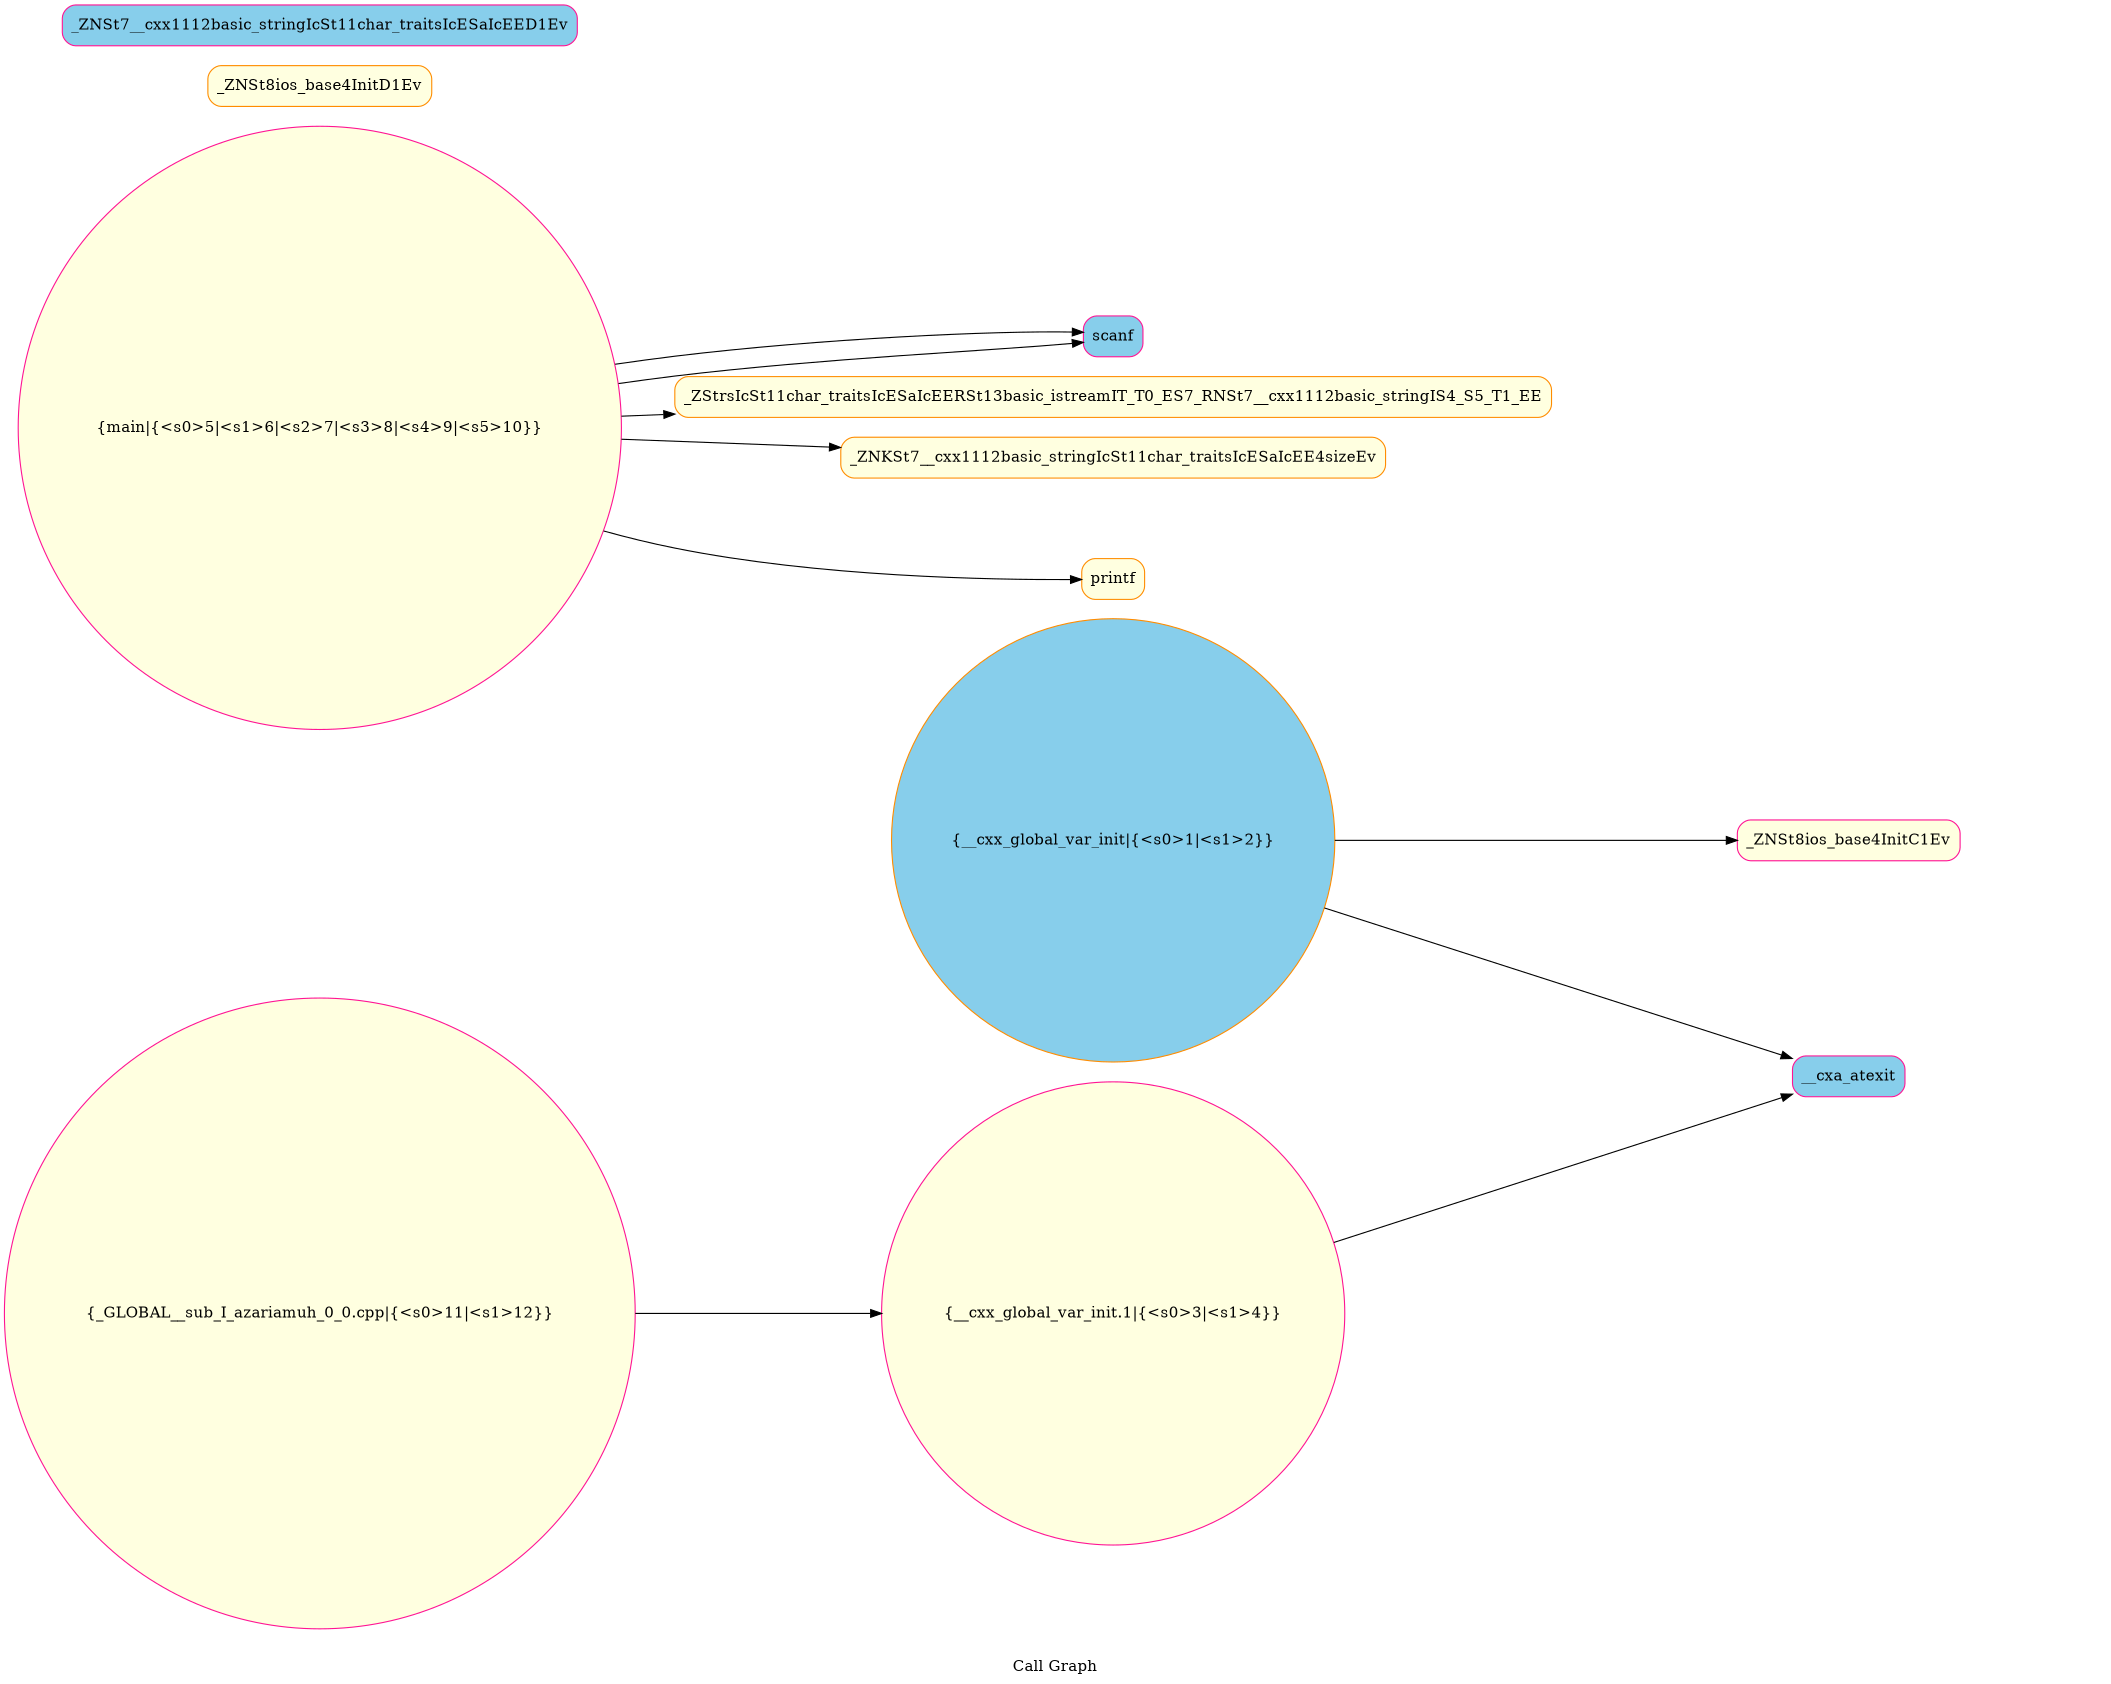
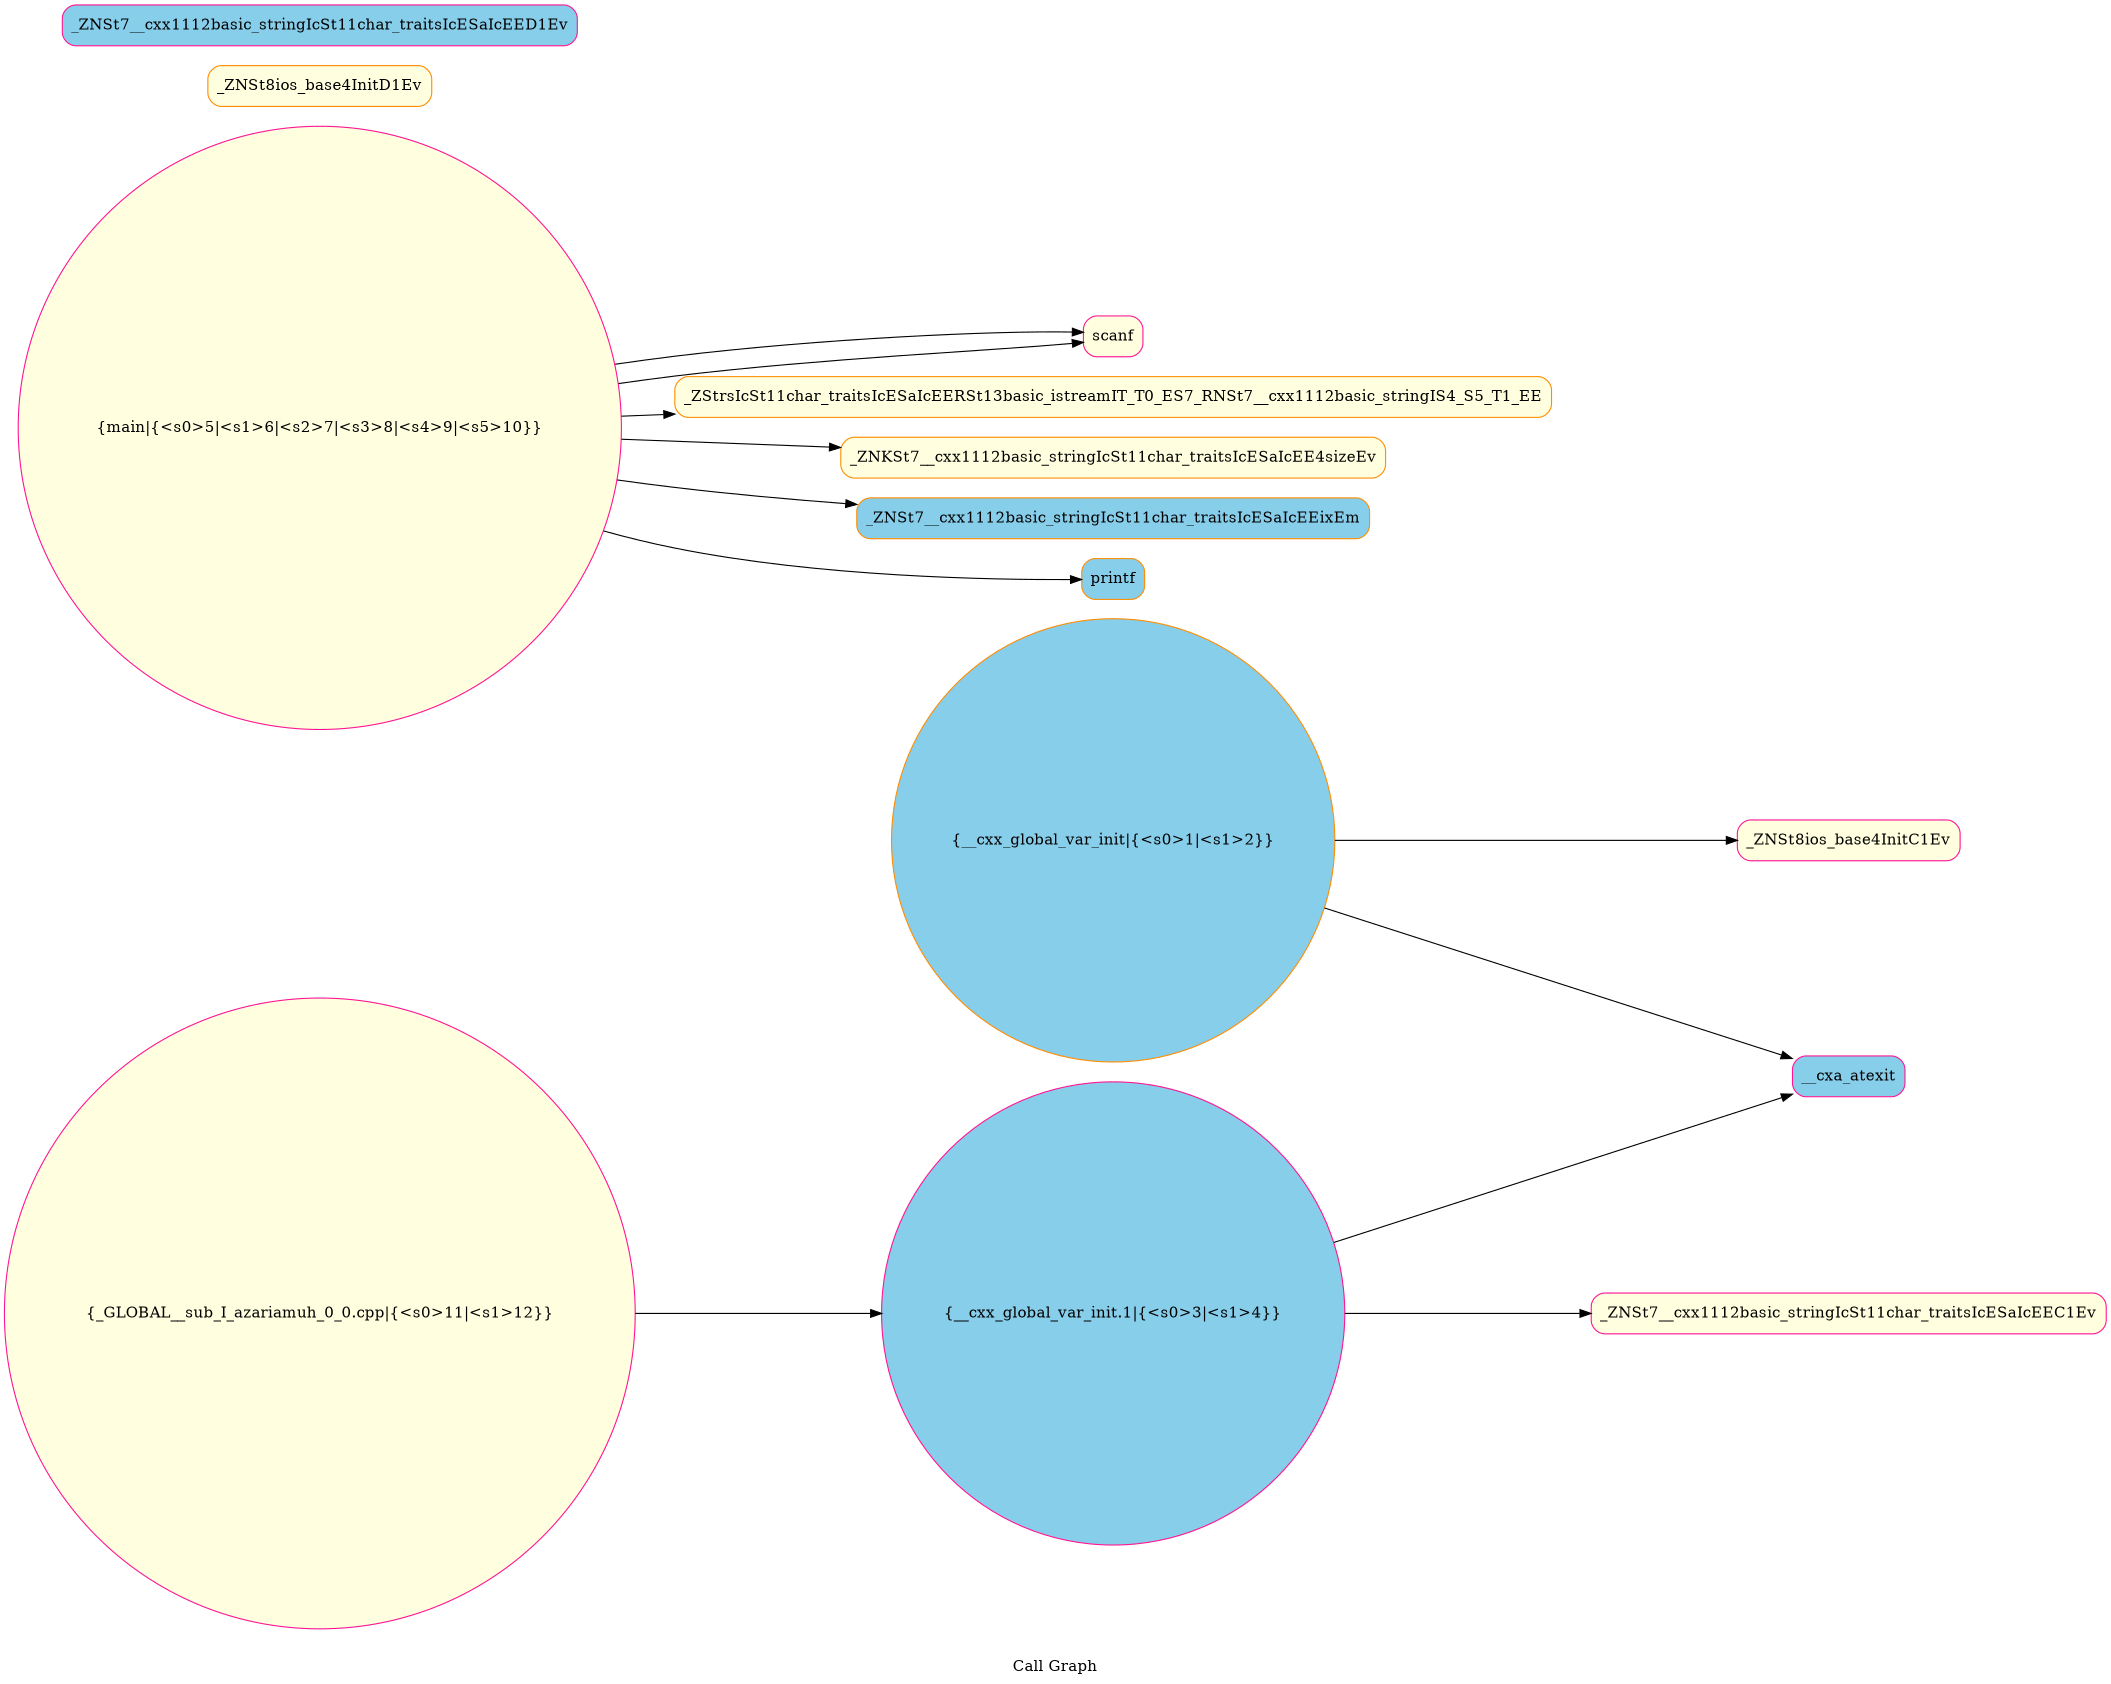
(1113, 336) -> (1113, 336)
none -> (1113, 518)
(1113, 579) -> (1113, 579)
(1113, 1313) -> (1113, 1313)
none -> (1849, 1313)
